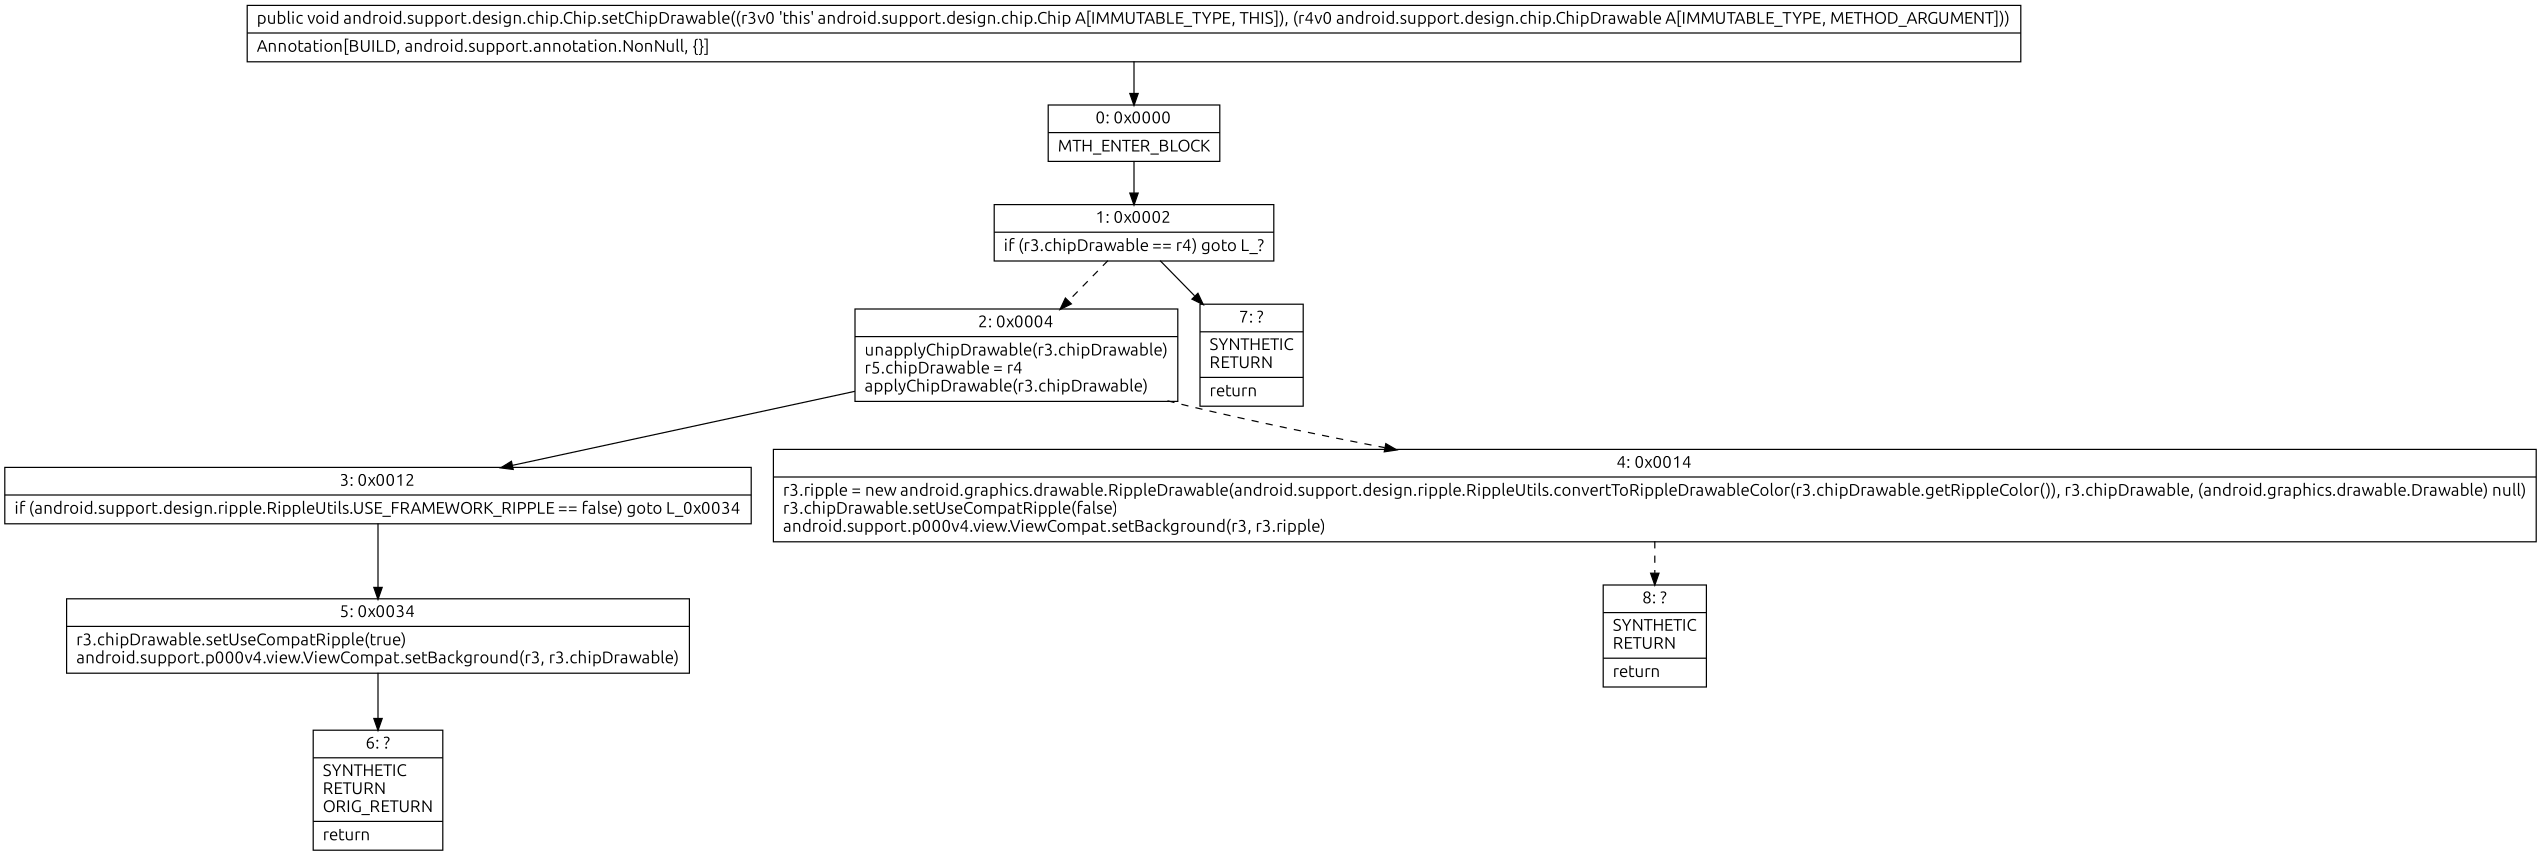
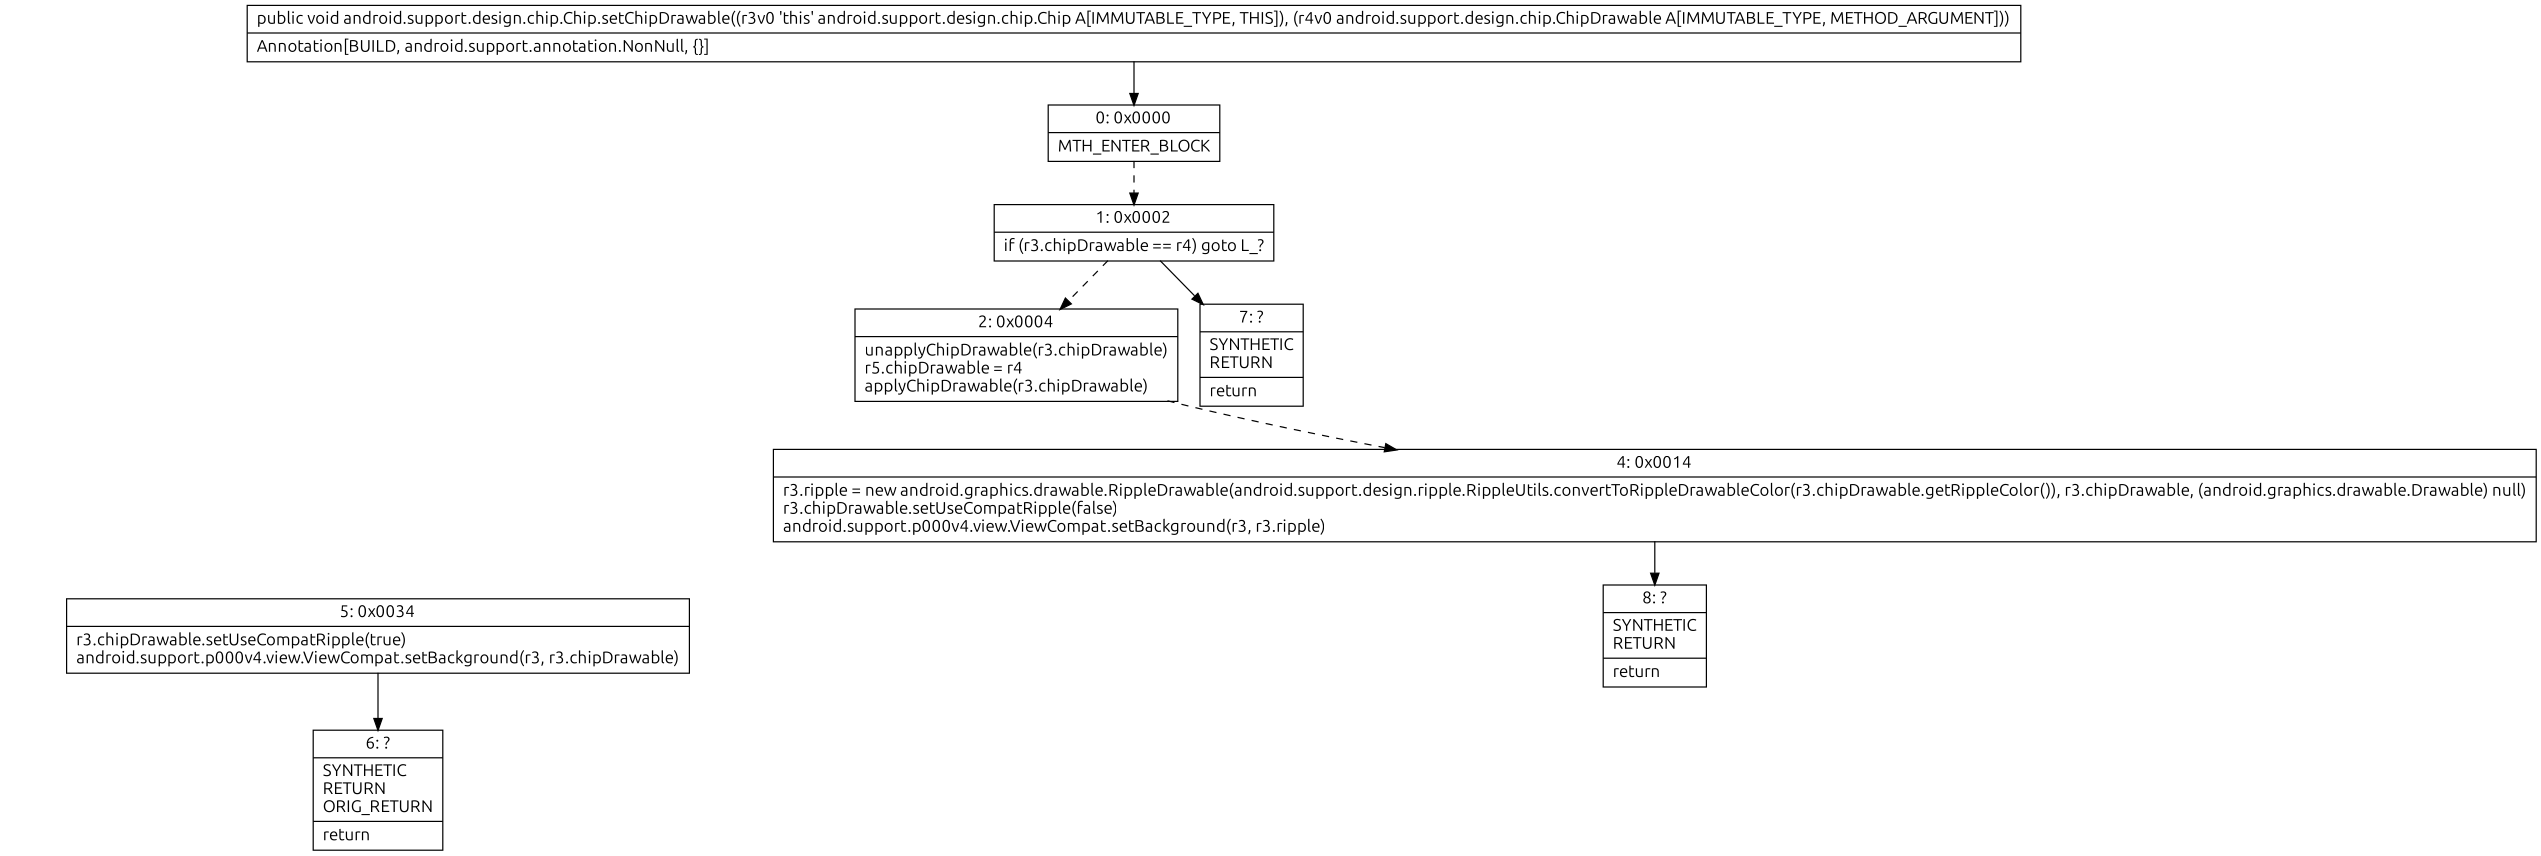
(1134, 177) -> (1134, 177)
(378, 496) -> none
(1655, 557) -> (1655, 557)
